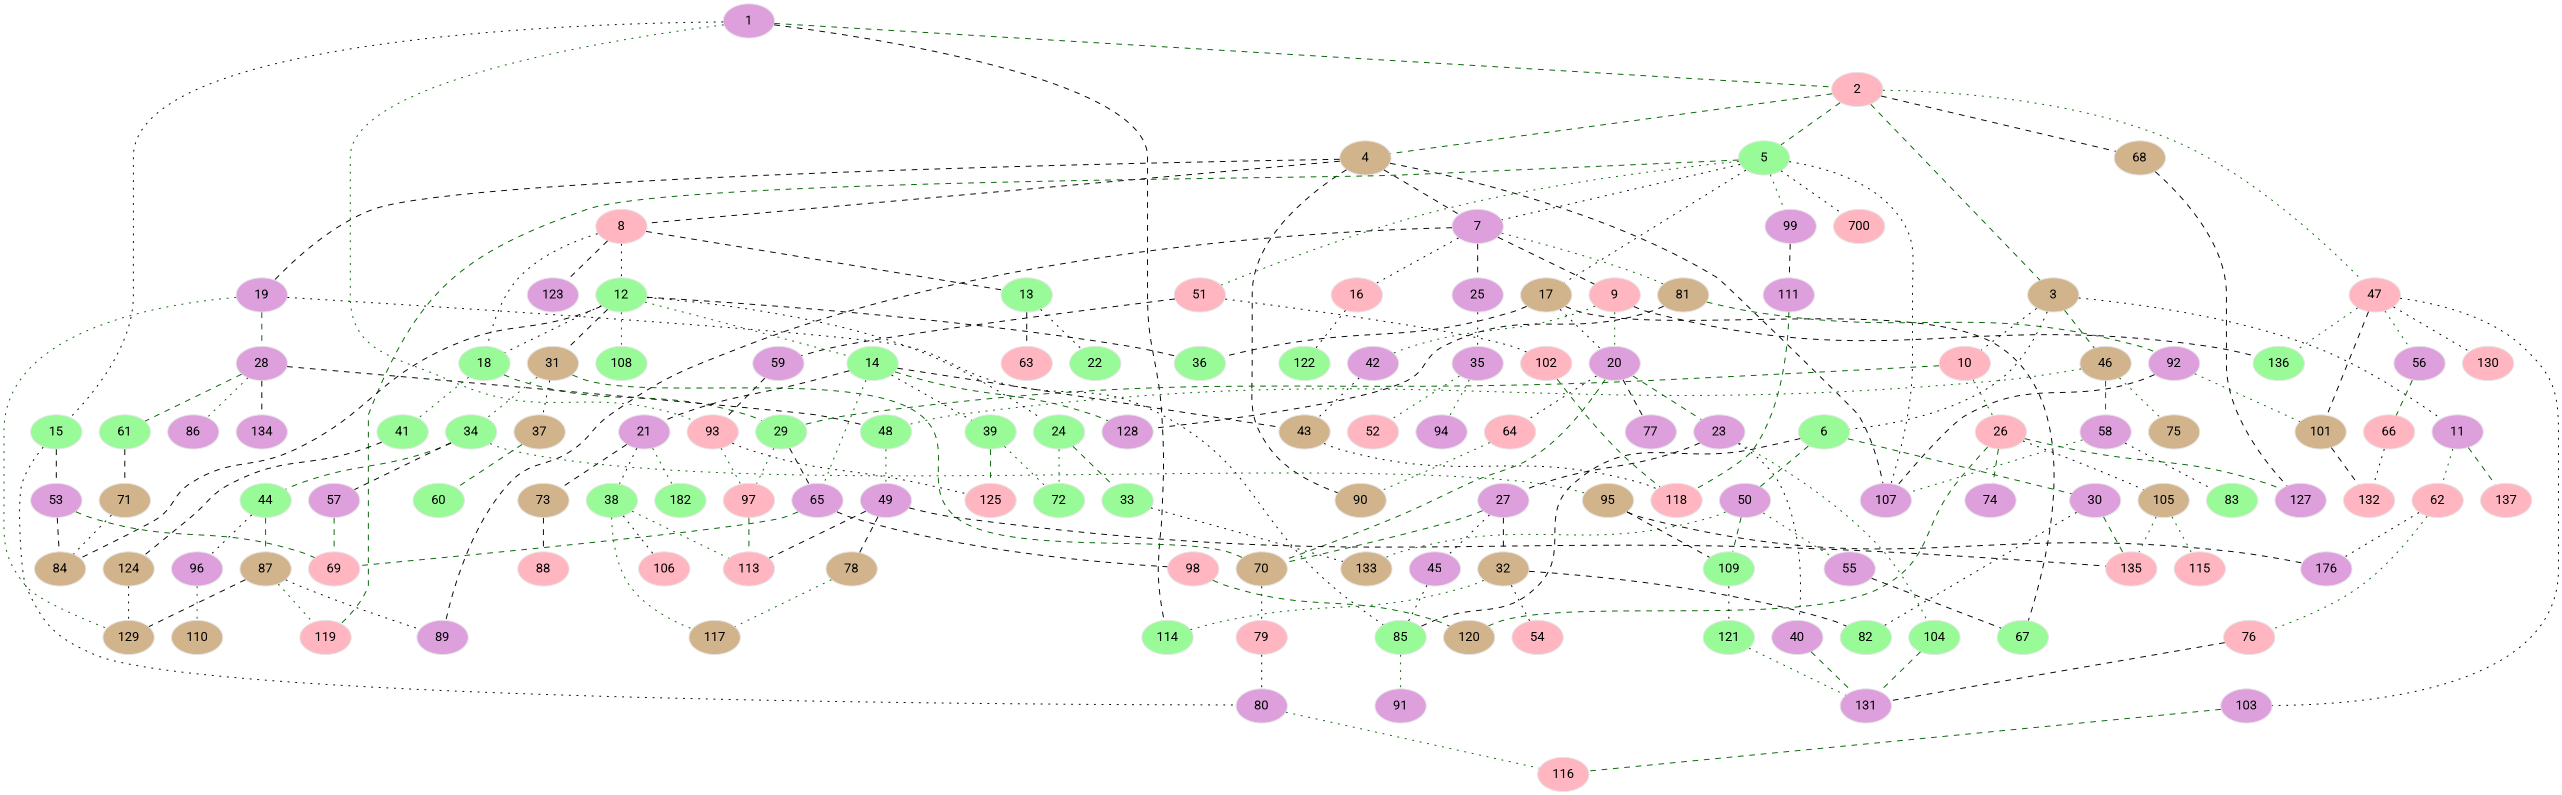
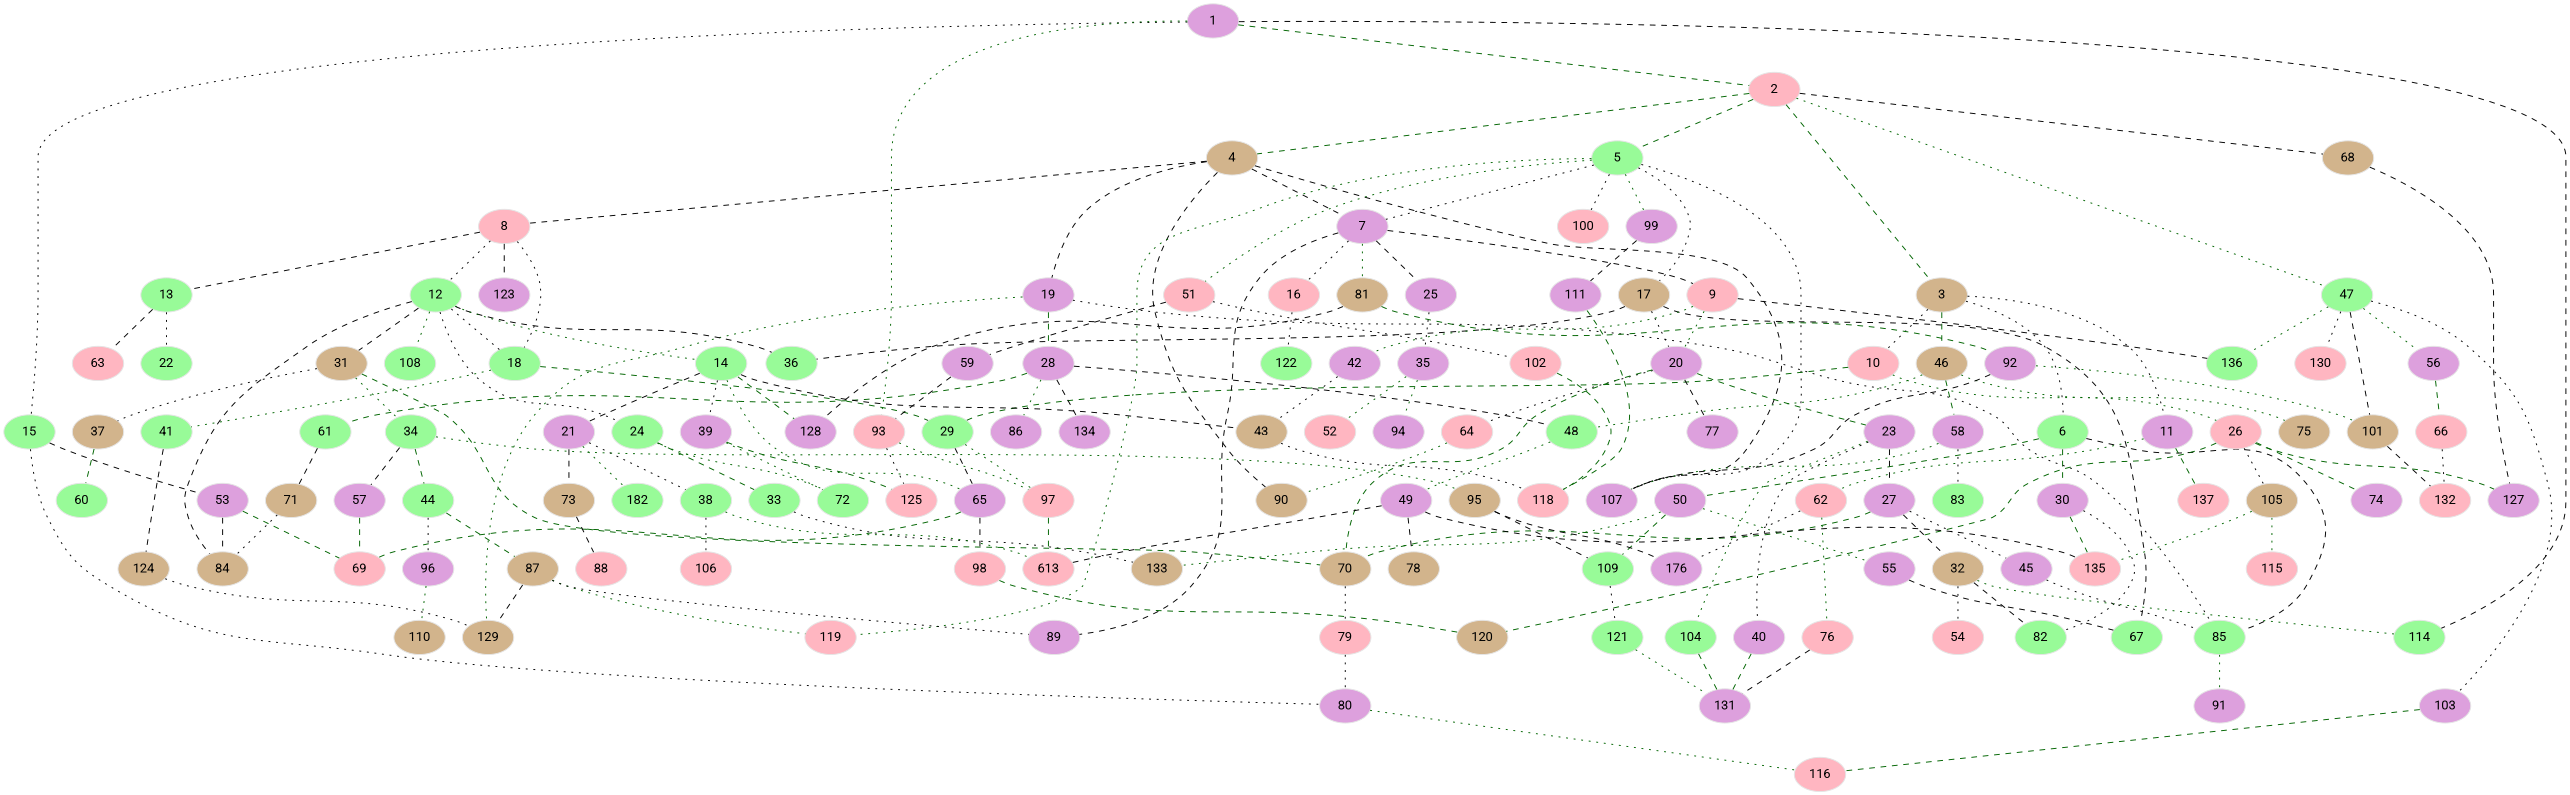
(896, 185) -> (1138, 284)
(1859, 226) -> (1583, 226)
(2375, 295) -> (2347, 295)
(991, 432) -> (706, 432)
(749, 569) -> (1048, 569)
(715, 637) -> none
